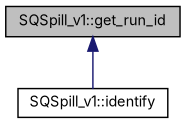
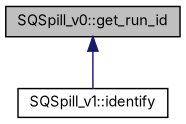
(93, 22) -> (93, 22)
